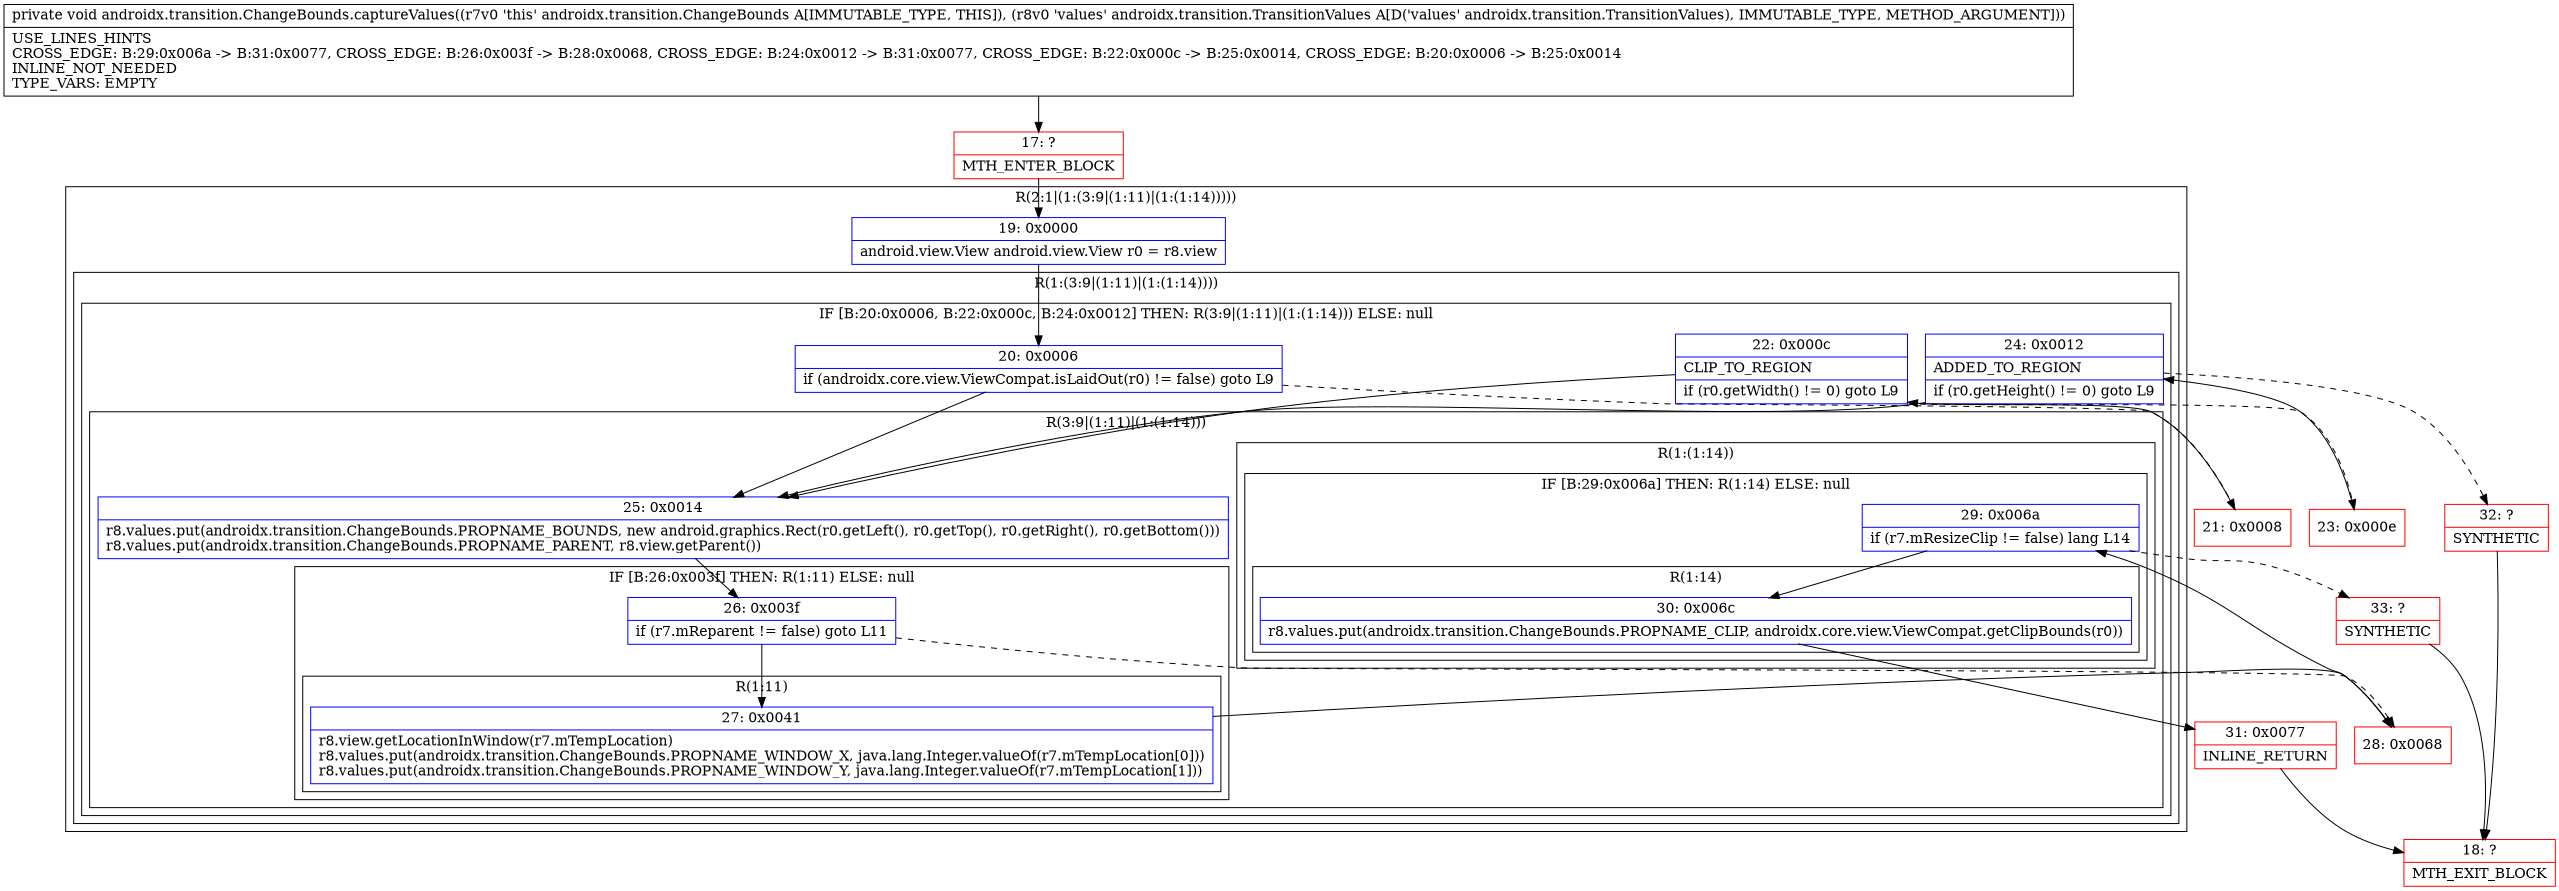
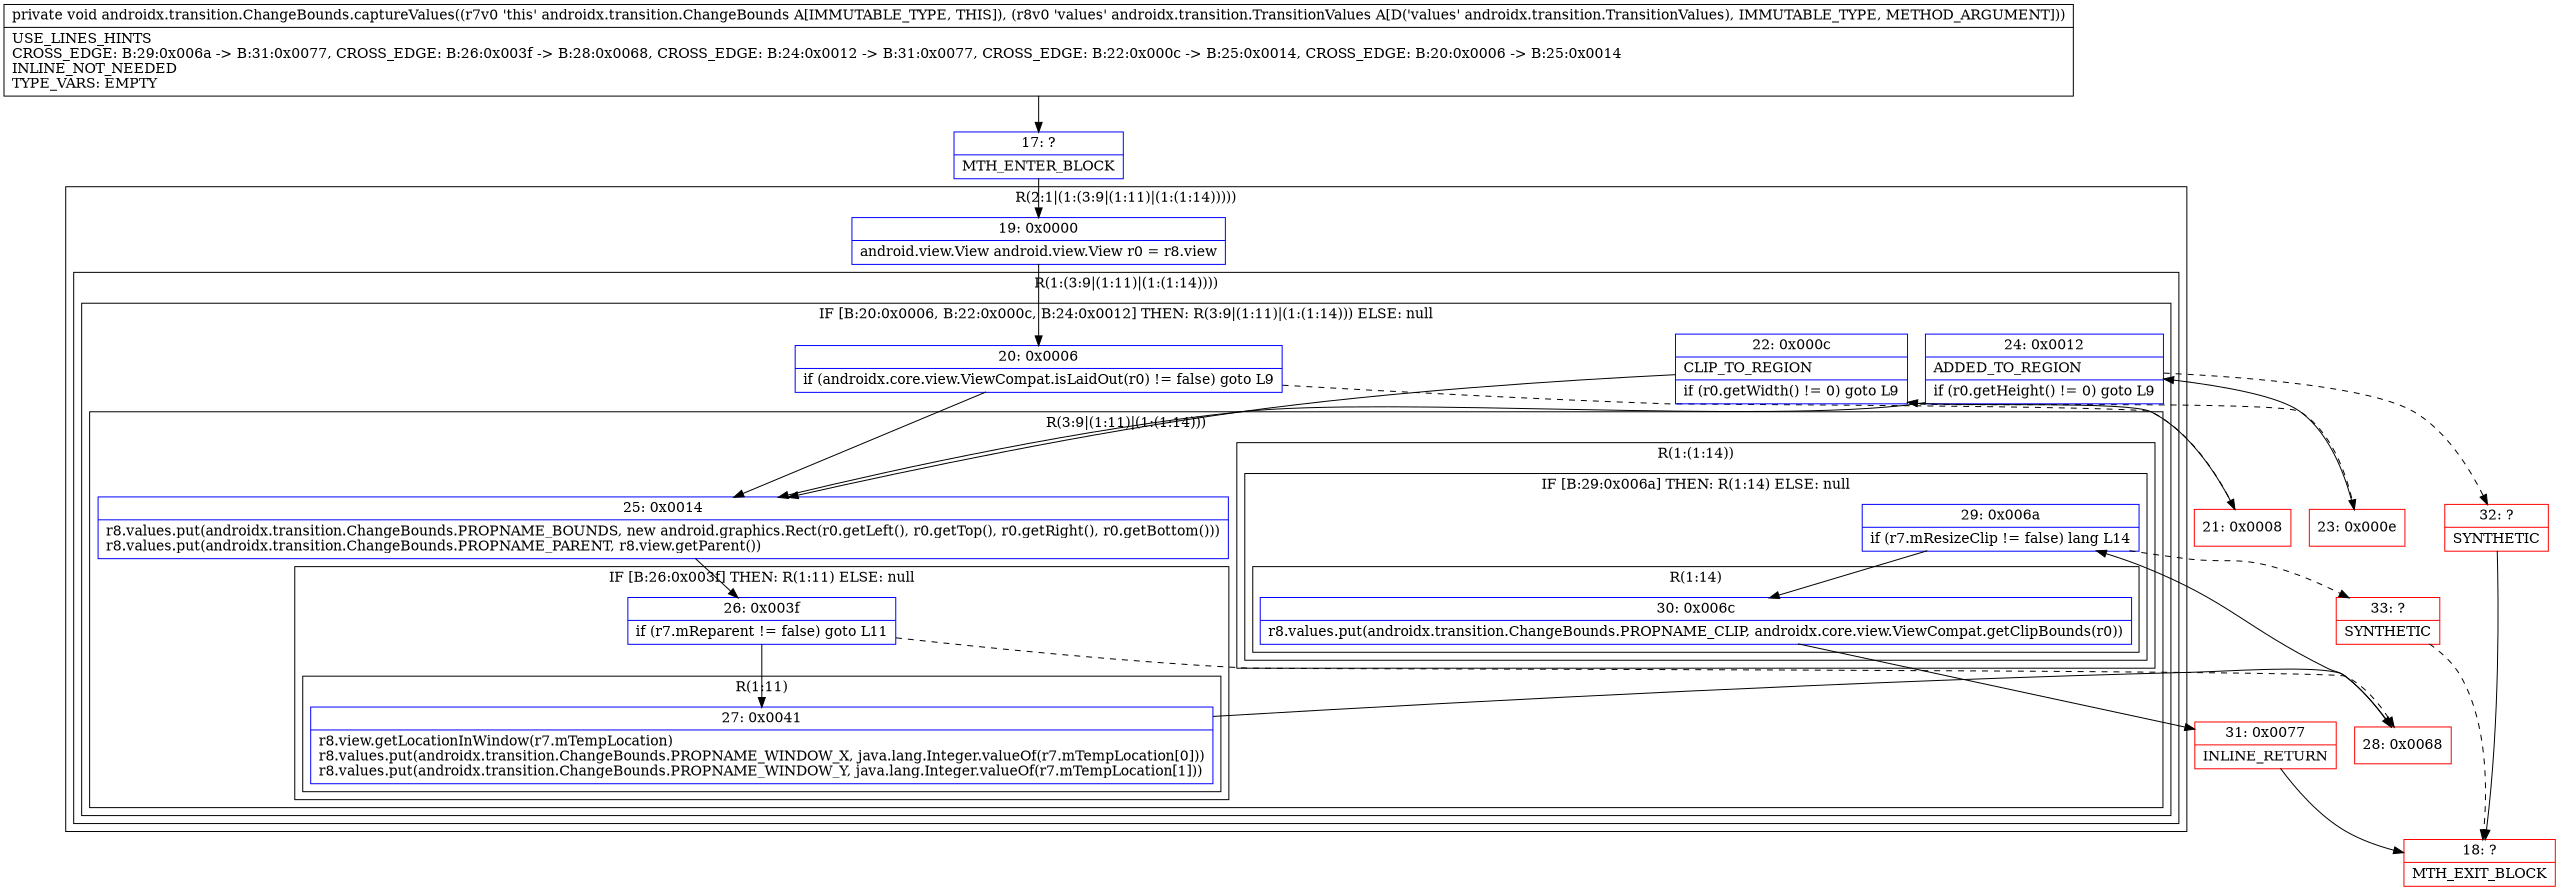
(1039, 155) -> (1039, 155)
(2479, 729) -> (2479, 729)
